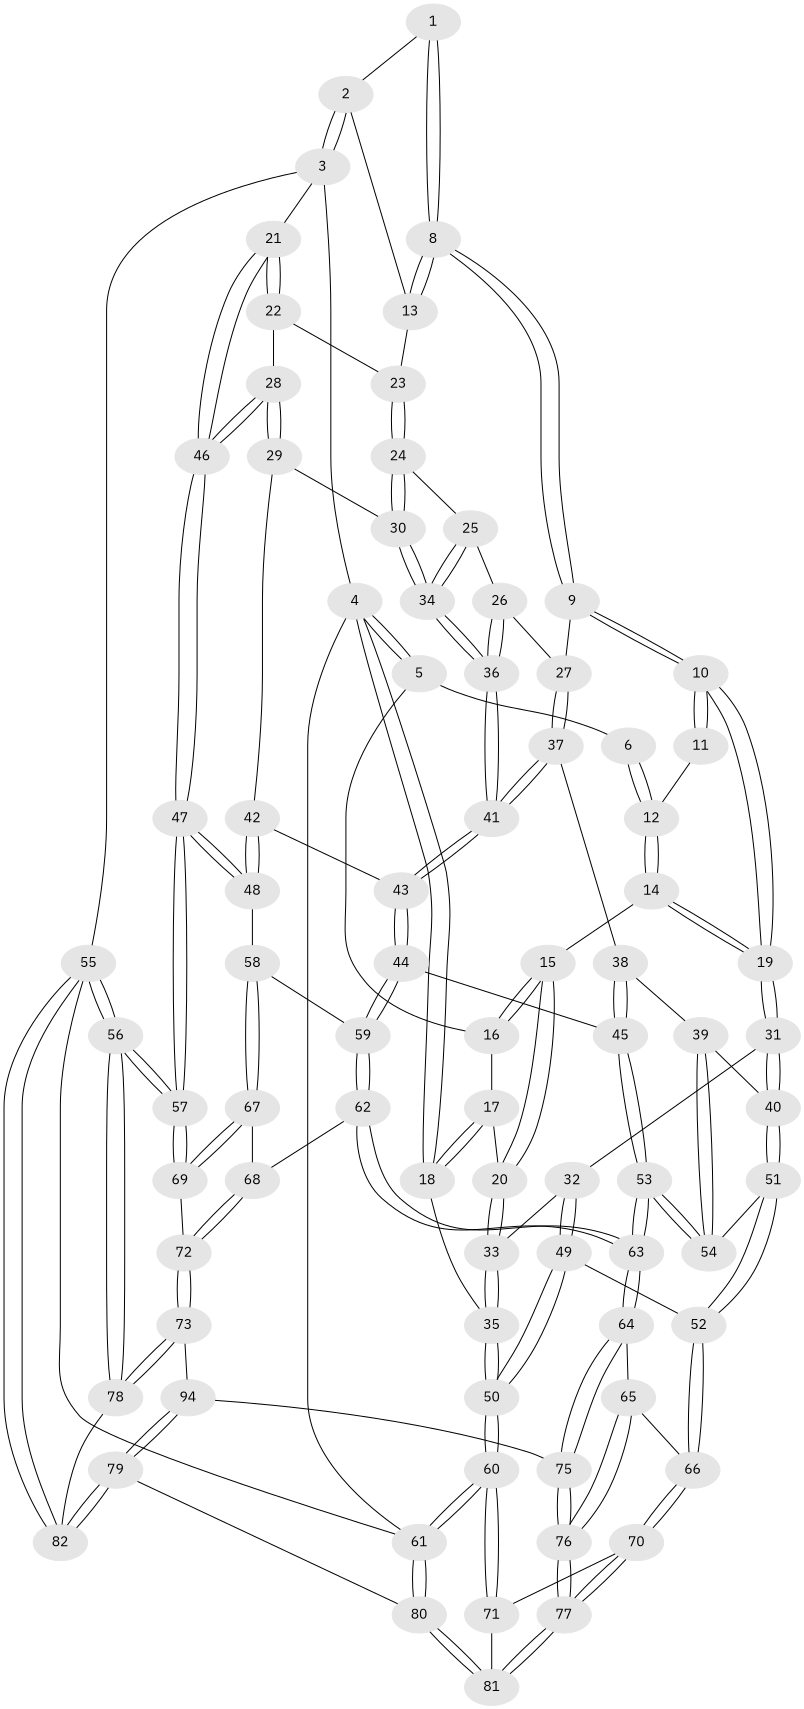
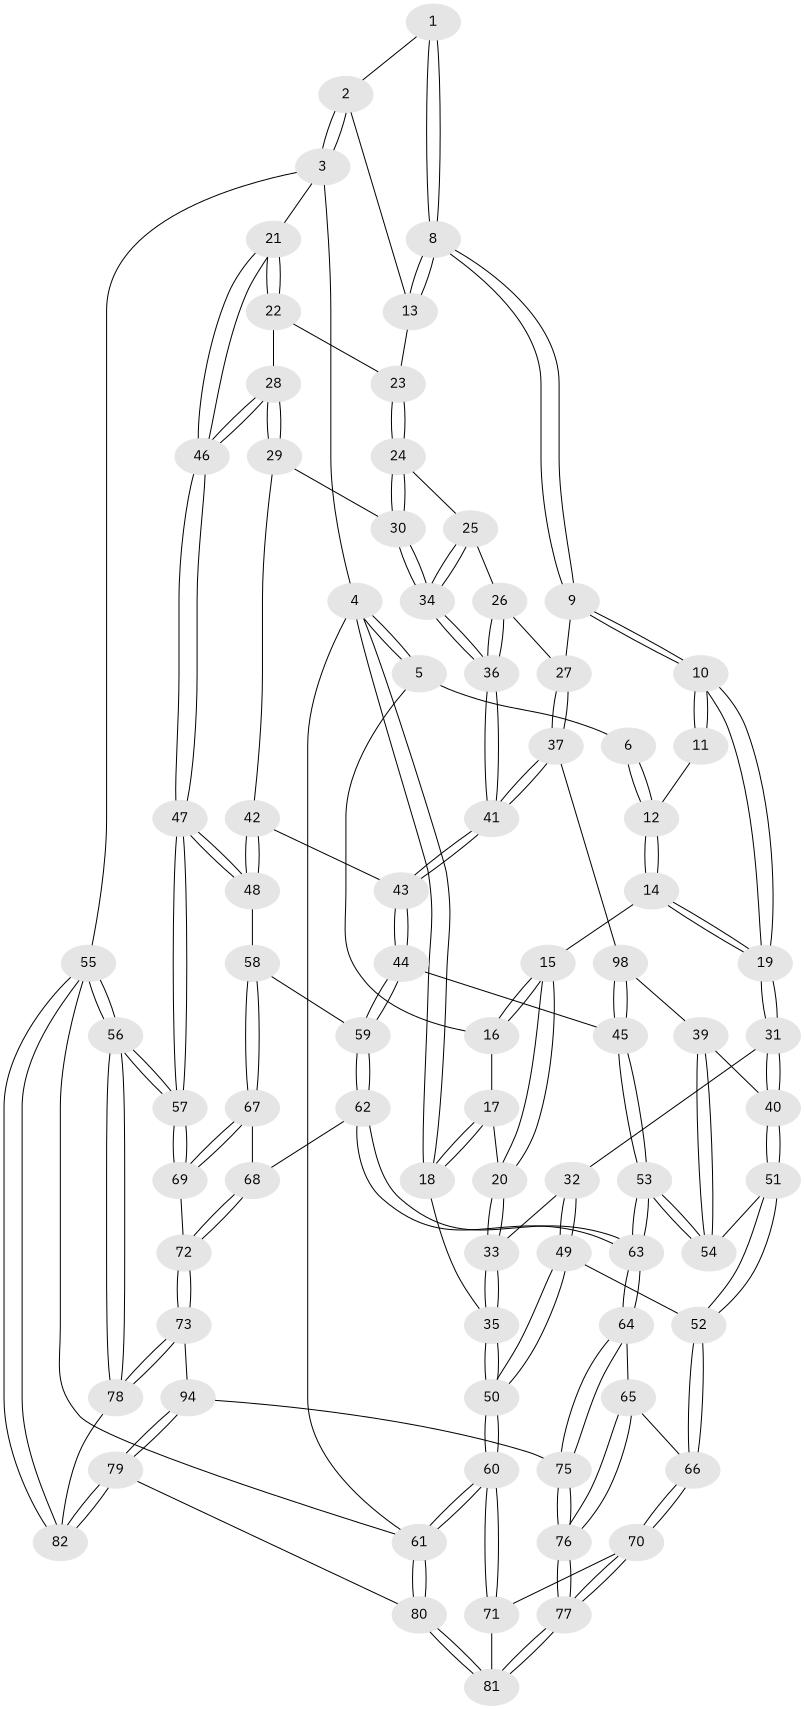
(620, 963) -> (620, 963)
